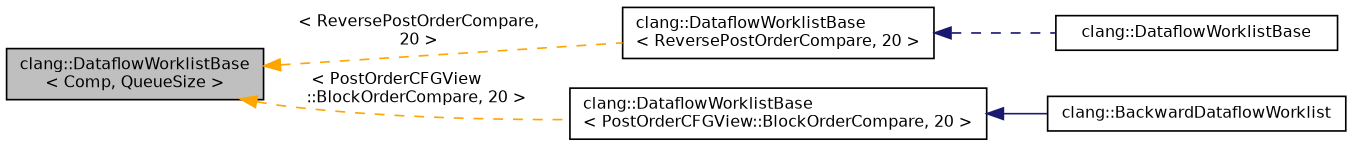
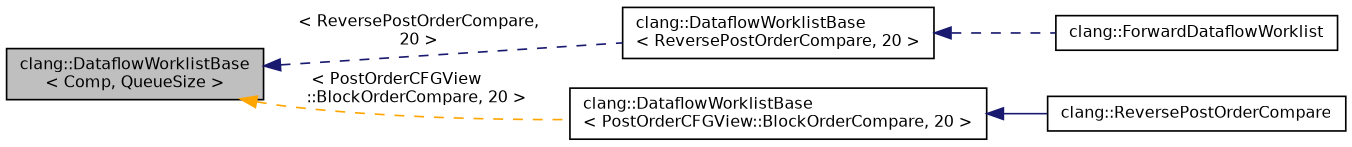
(1197, 33) -> (1197, 33)
(452, 54) -> (452, 54)
(1197, 114) -> (1197, 114)
